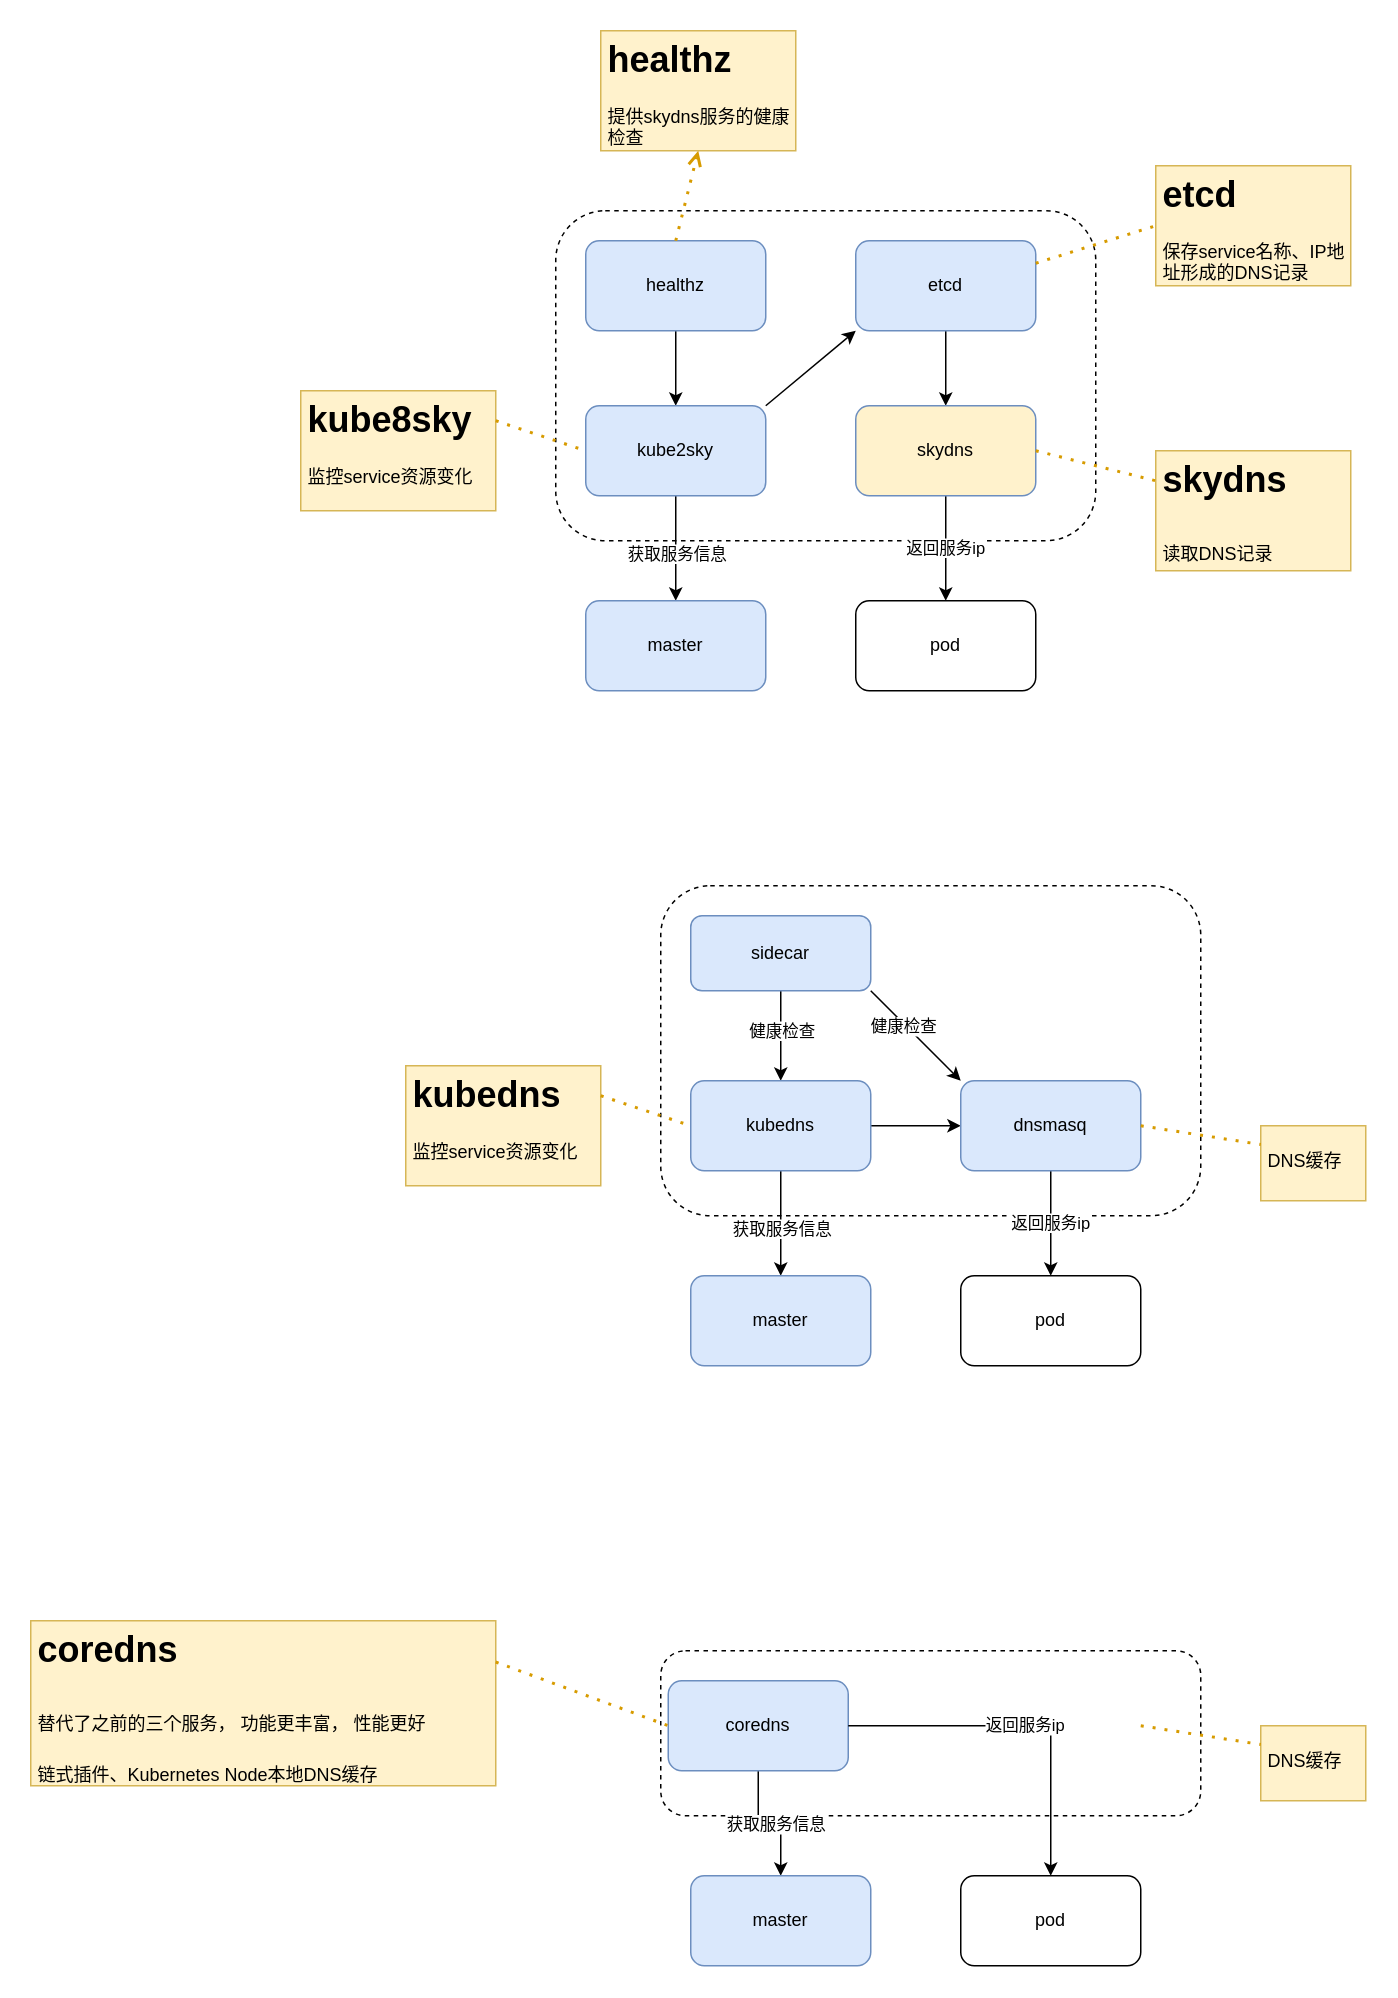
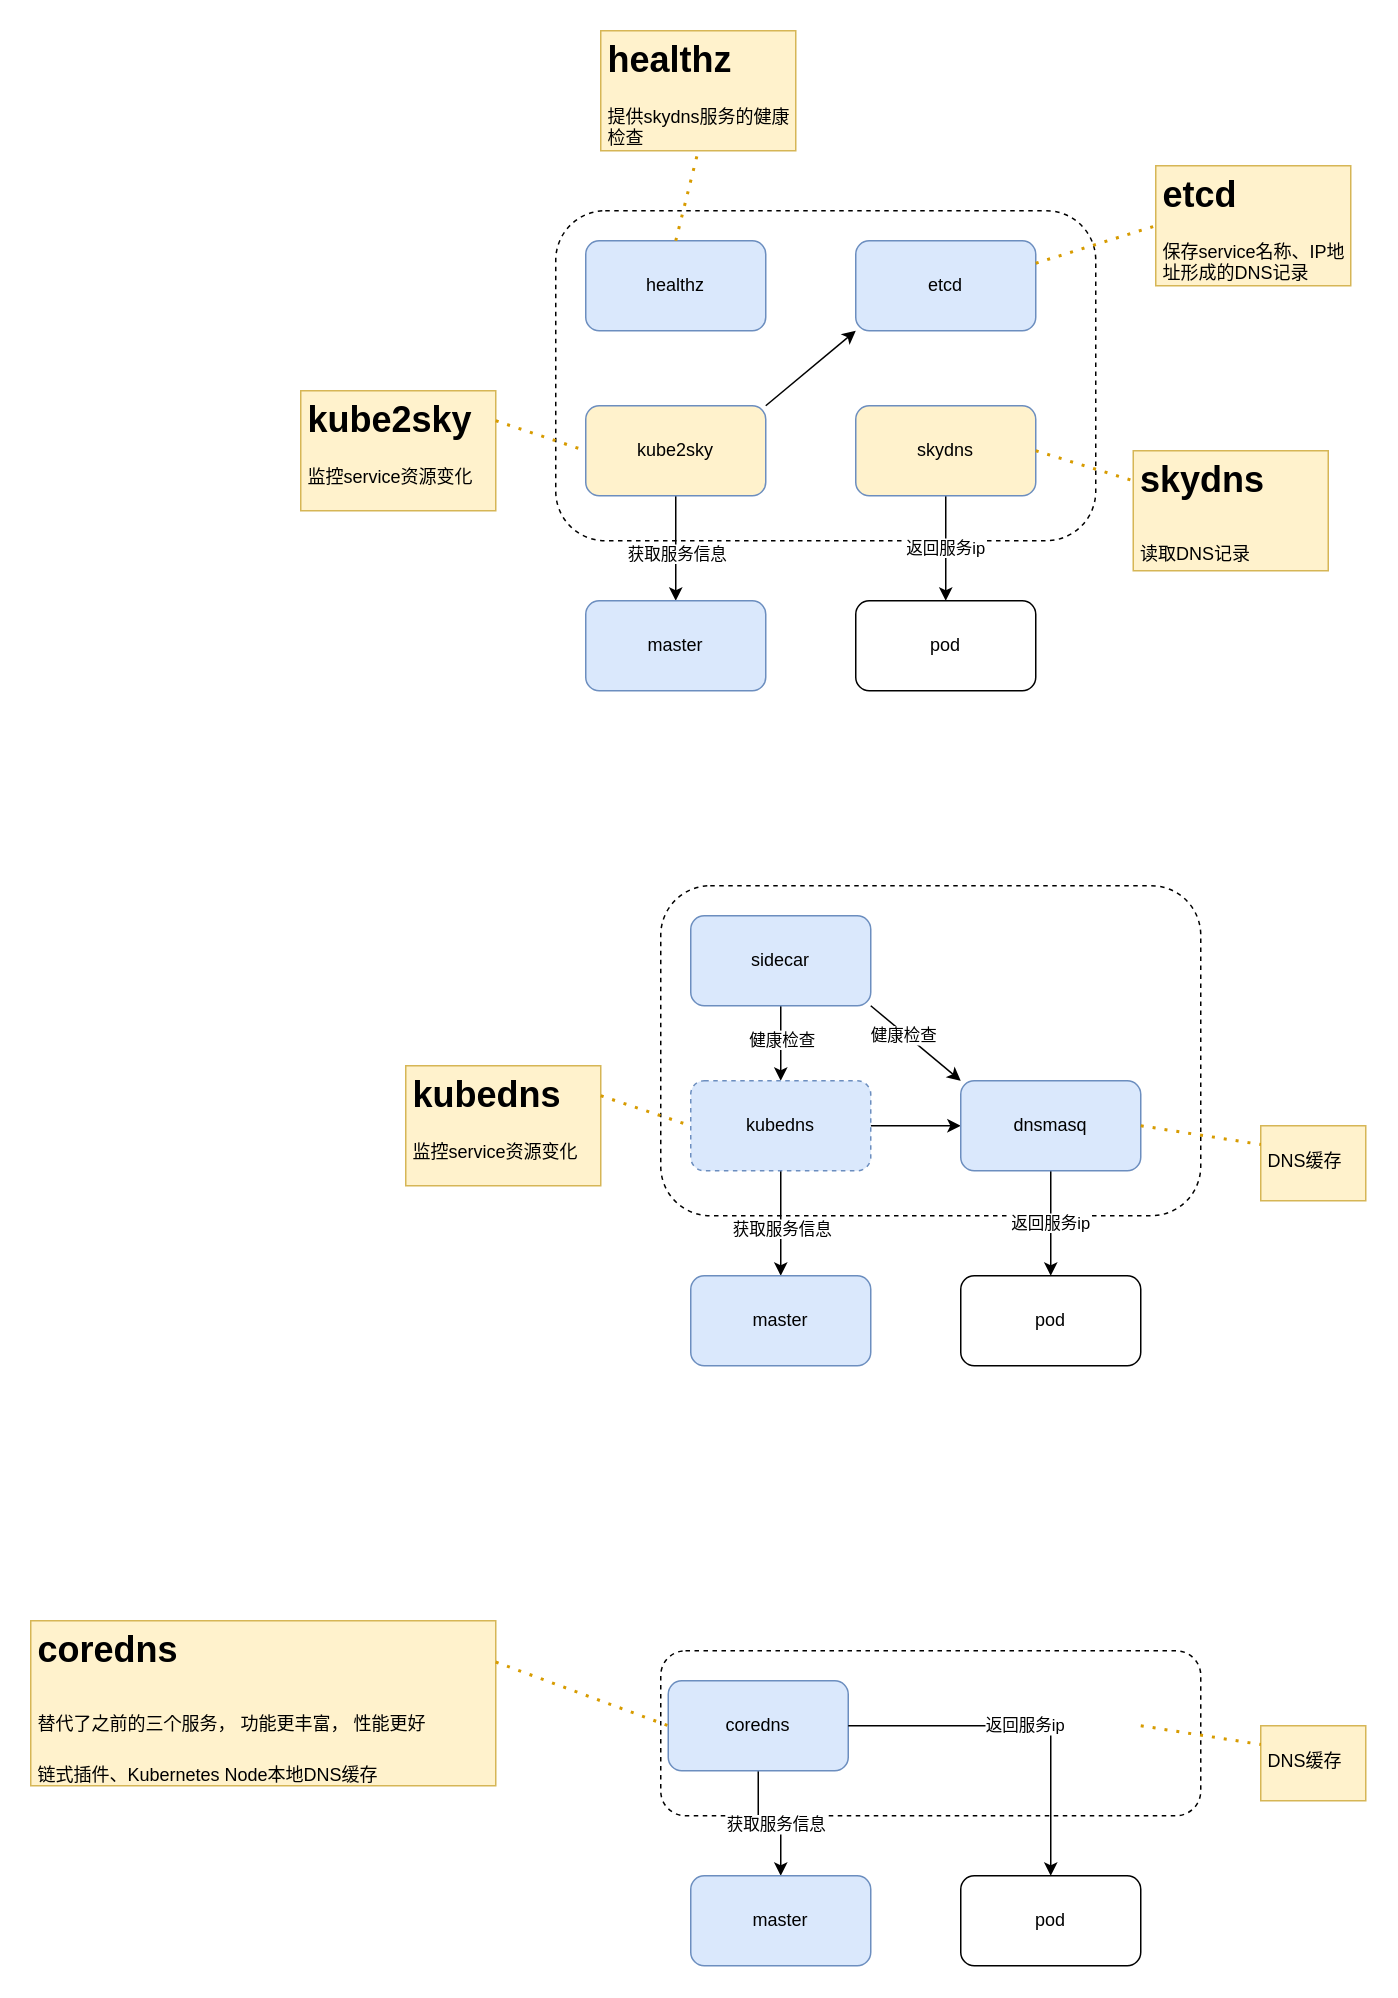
(696, 160) -> (697, 157)
(676, 363) -> none
(946, 363) -> none
(395, 397) -> (395, 397)
(676, 451) -> (676, 451)
(1253, 511) -> (1231, 511)
(781, 953) -> (781, 961)
(781, 1126) -> (781, 1126)
